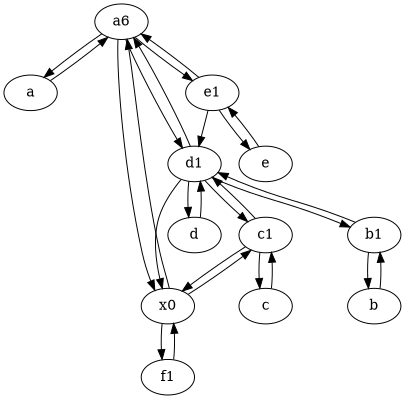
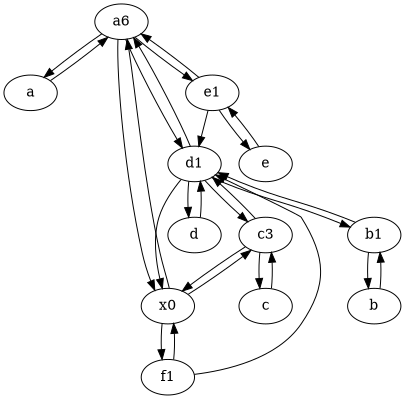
(266, 235) -> (266, 235)
none -> (318, 289)
